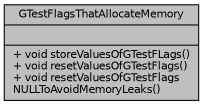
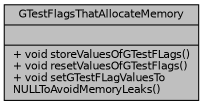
(96, 78) -> (89, 78)
